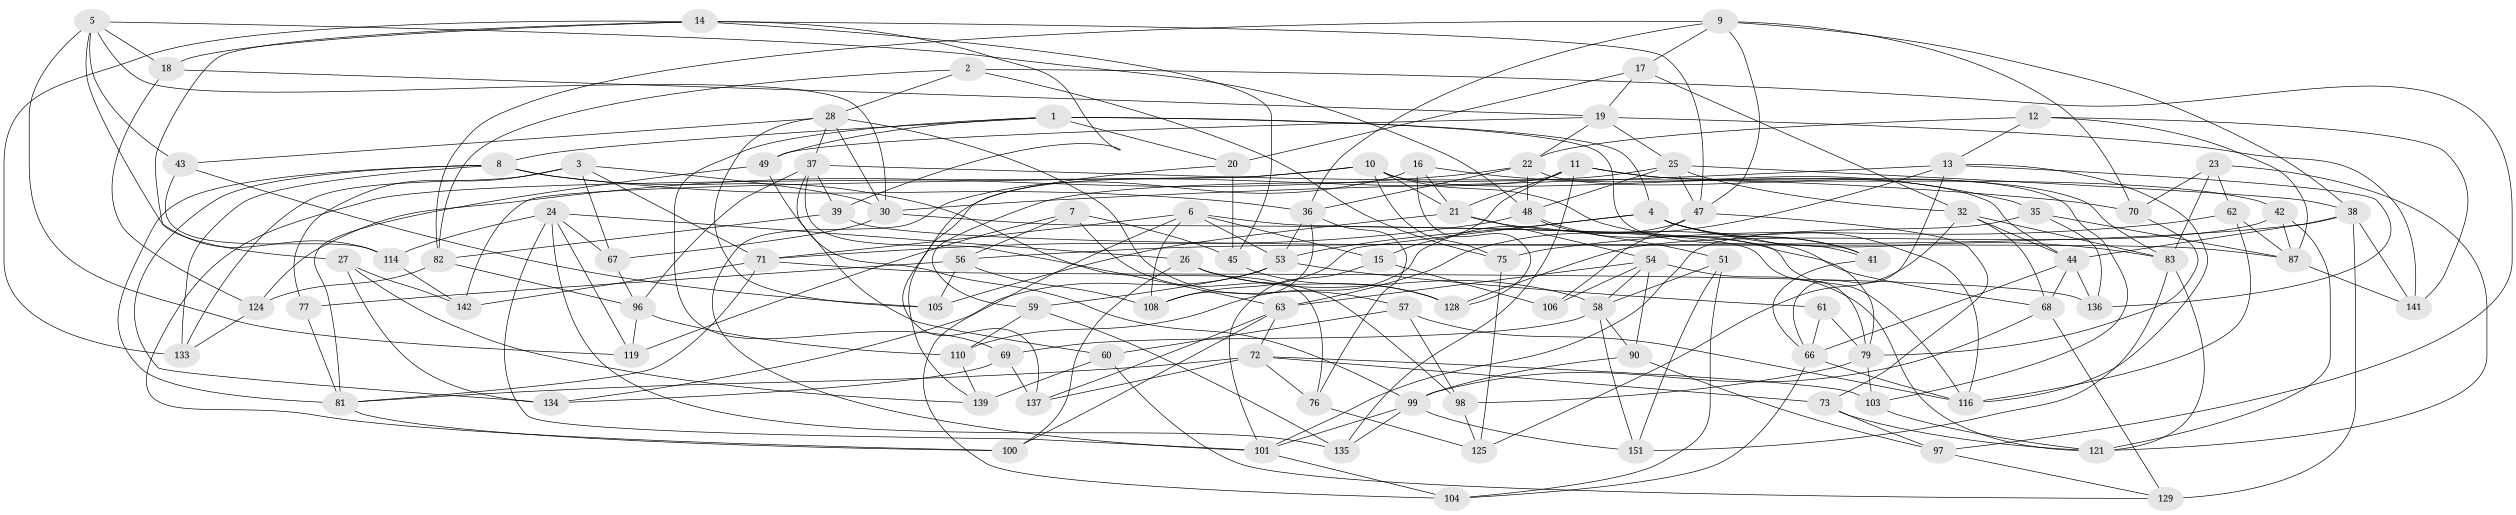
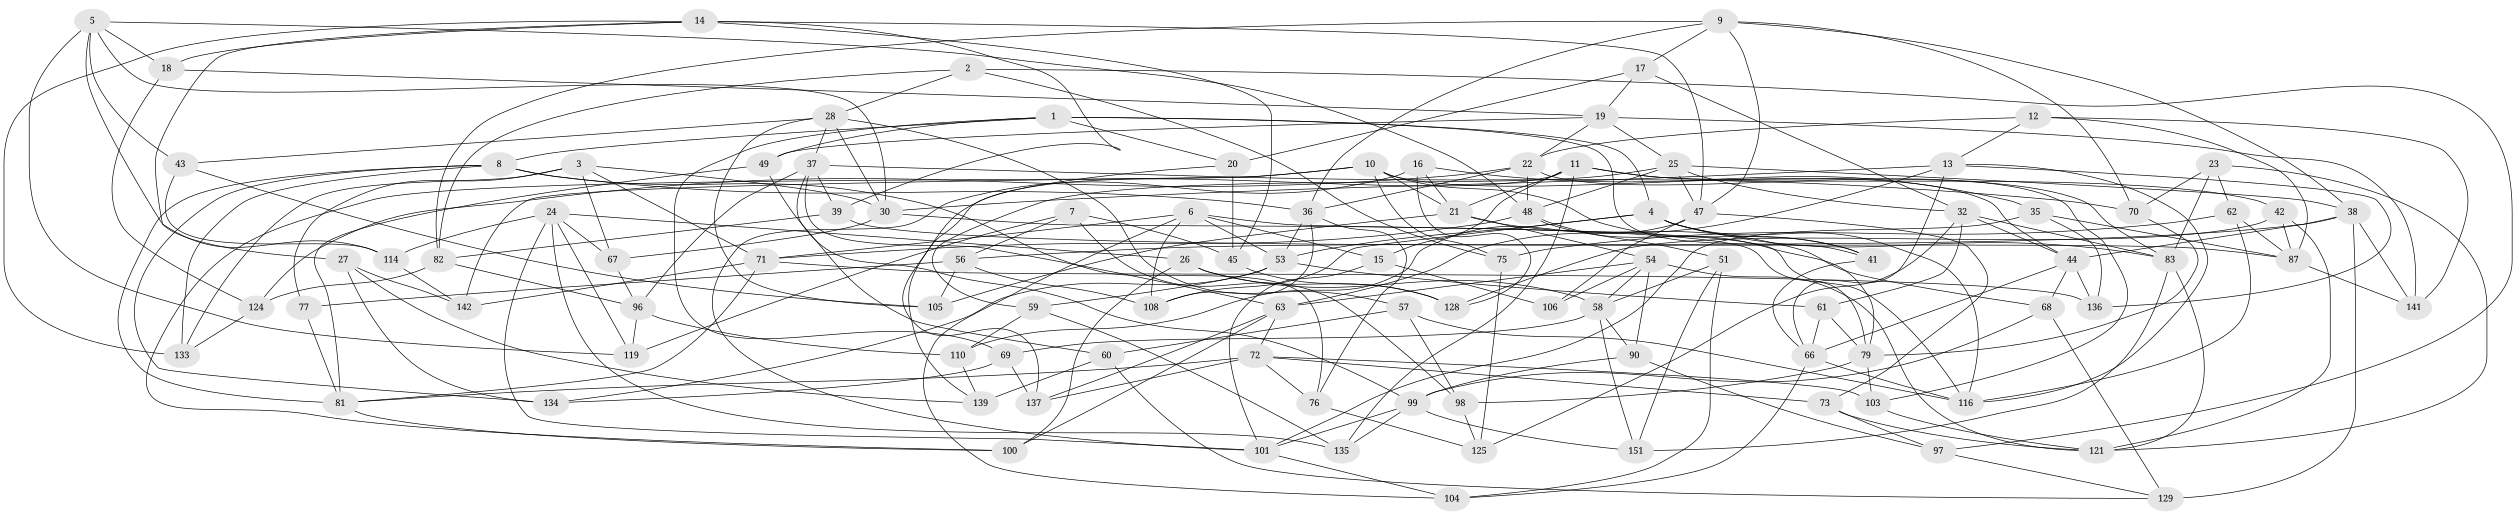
(2022, 251) -> (1929, 279)
